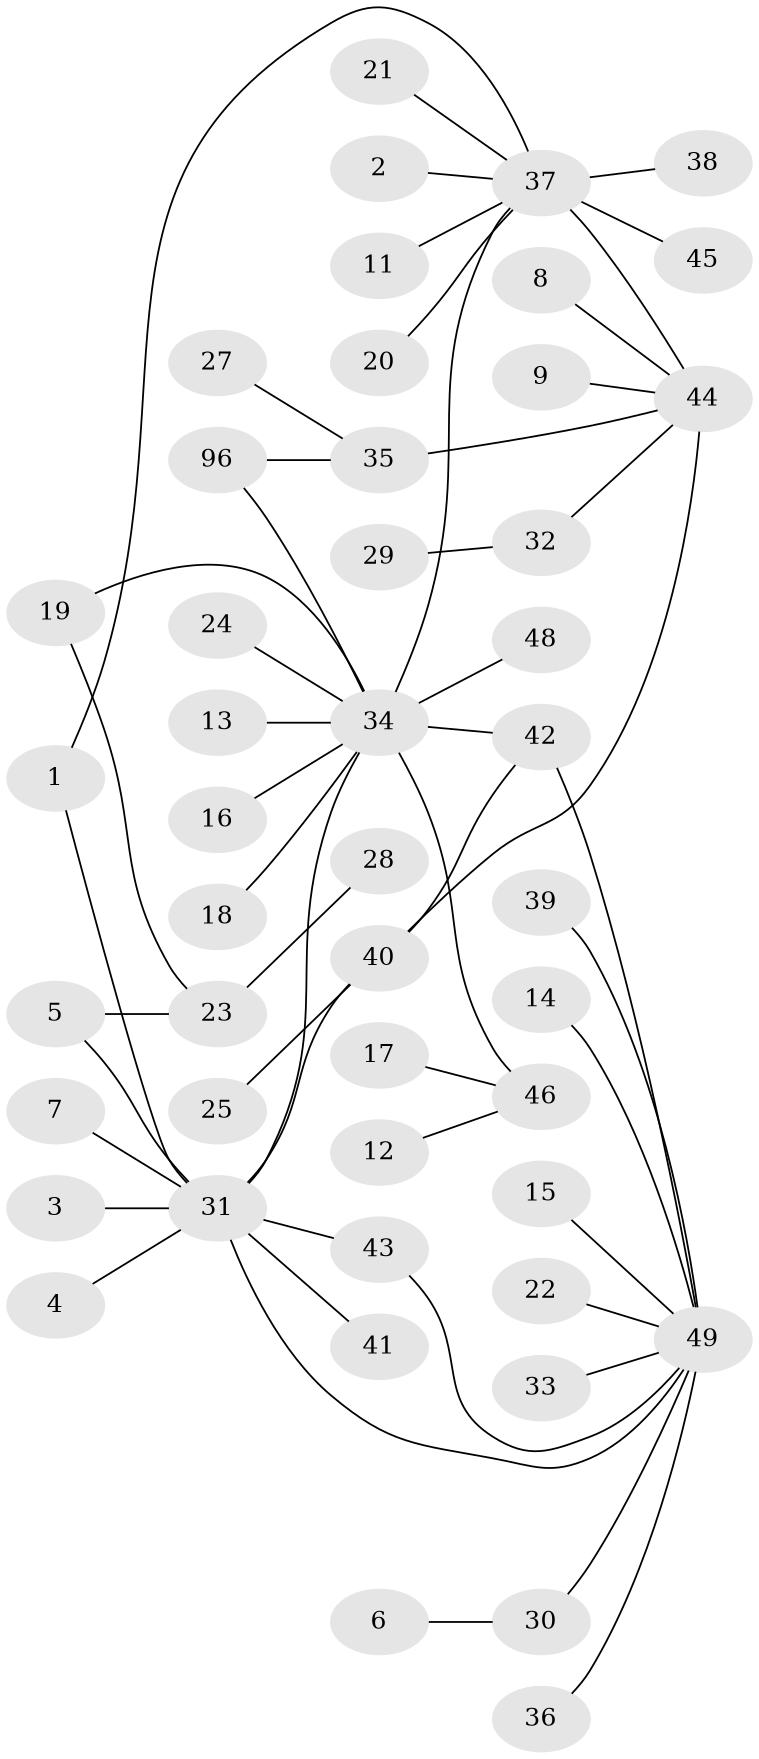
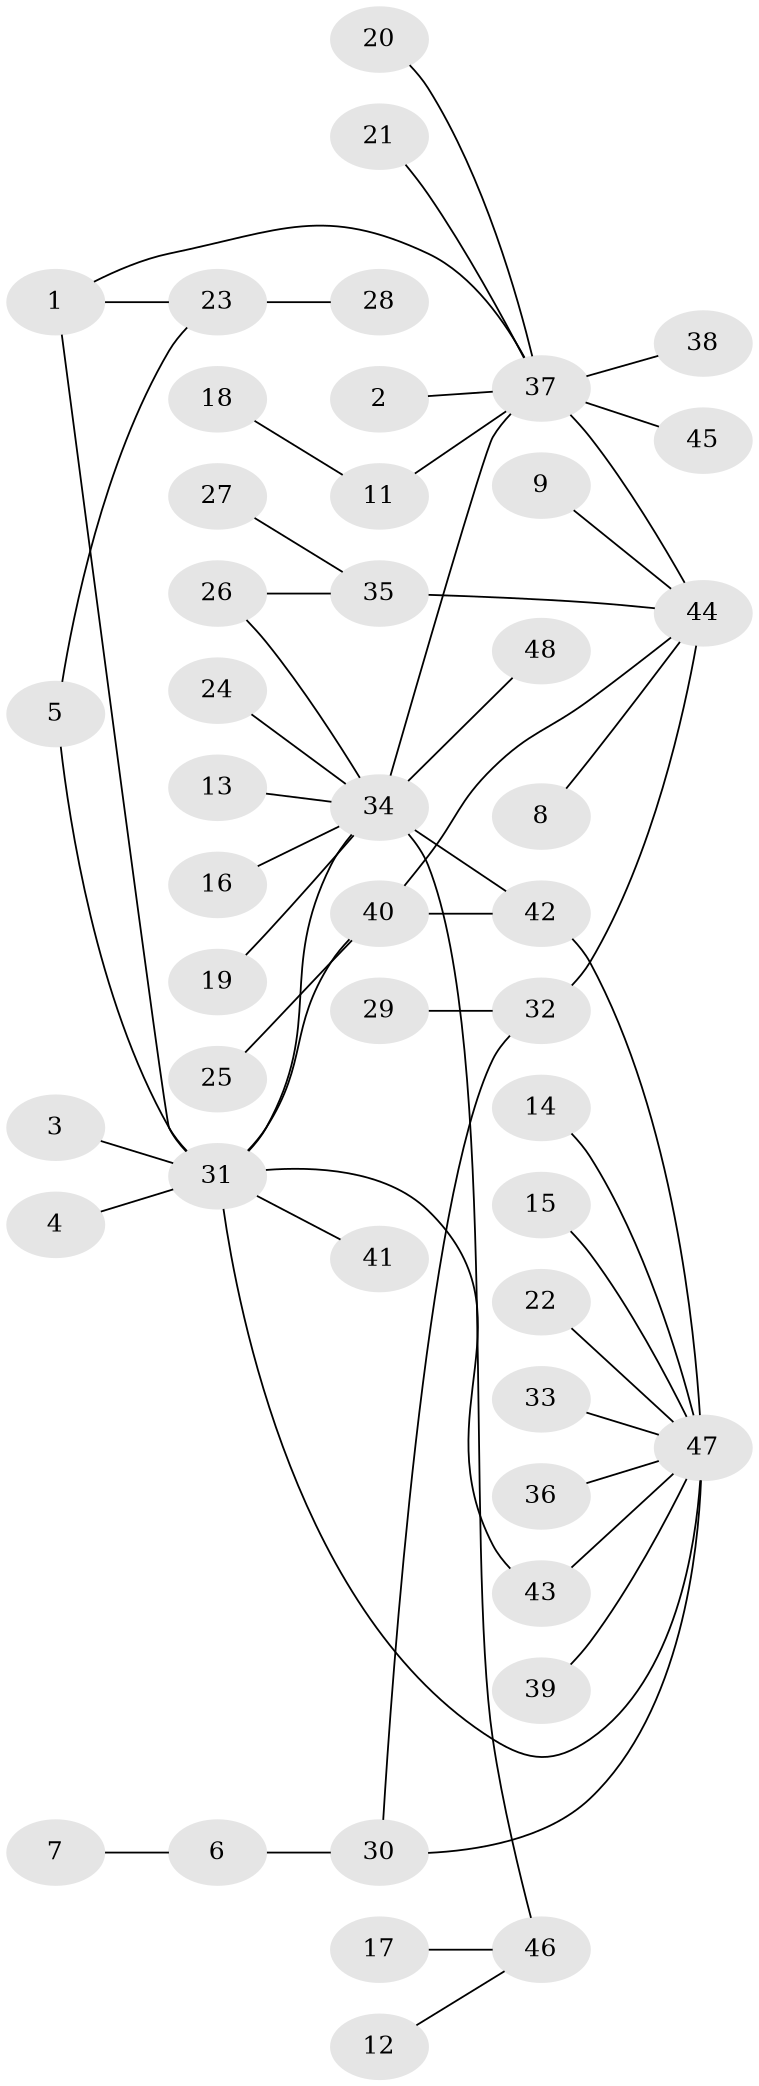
(218, 460) -> (218, 594)
(125, 819) -> (137, 302)
(304, 823) -> (299, 448)
(137, 1160) -> (137, 1853)
(703, 1340) -> (703, 1448)
none -> (418, 1421)
